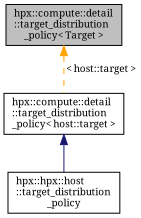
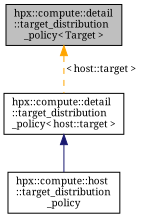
(64, 193) -> (64, 193)
